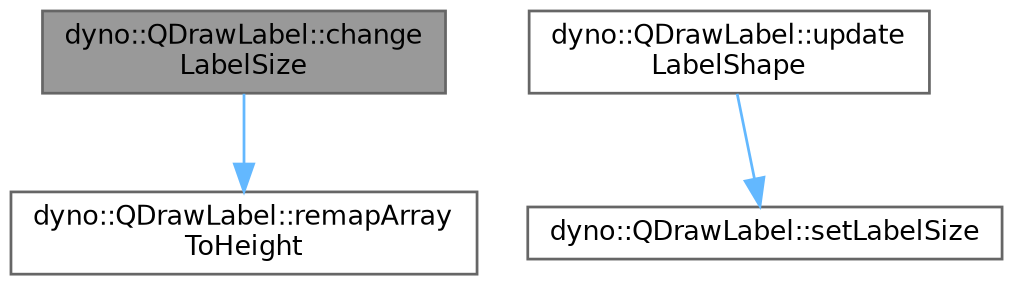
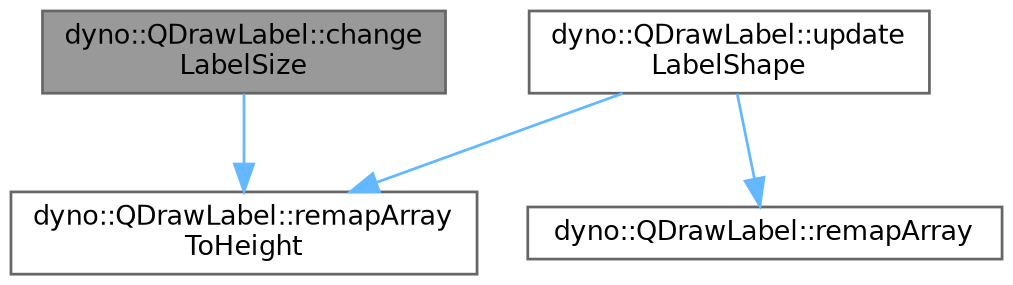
none -> (500, 138)
(765, 233) -> (765, 233)
